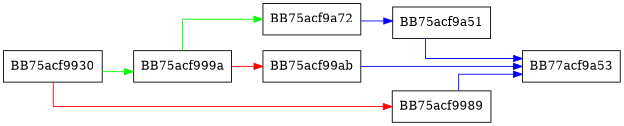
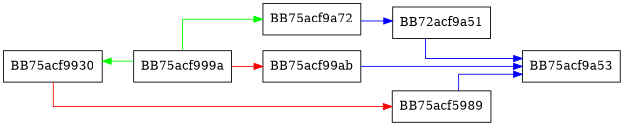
(442, 23) -> (442, 23)
(571, 66) -> (571, 66)
(113, 72) -> (122, 61)
(442, 107) -> (442, 107)
